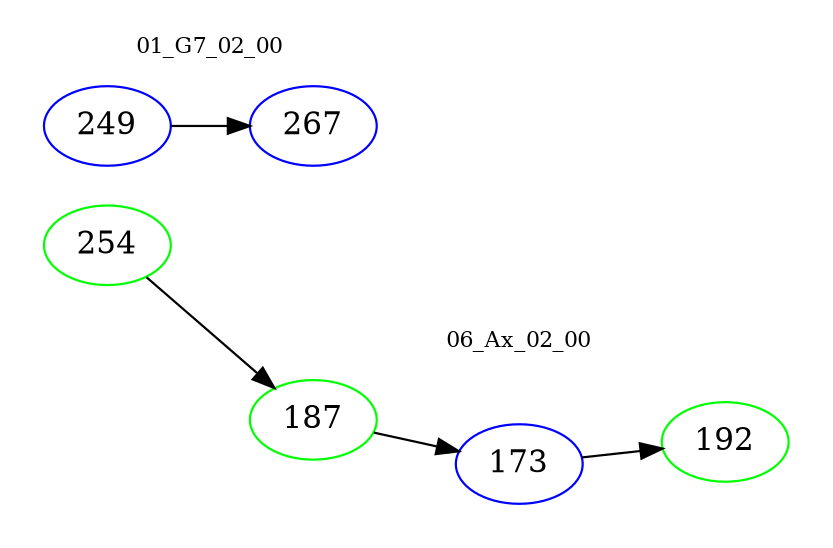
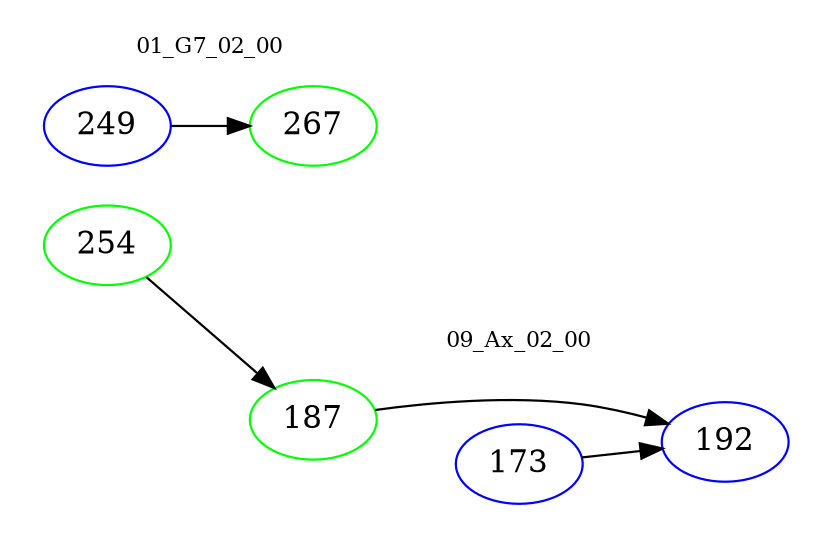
(313, 126) -> (313, 126)
(519, 341) -> (519, 341)
(405, 440) -> (511, 400)
(725, 442) -> (725, 442)
